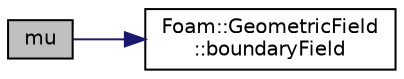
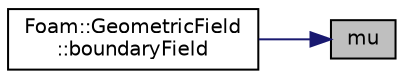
(99, 39) -> (285, 39)
